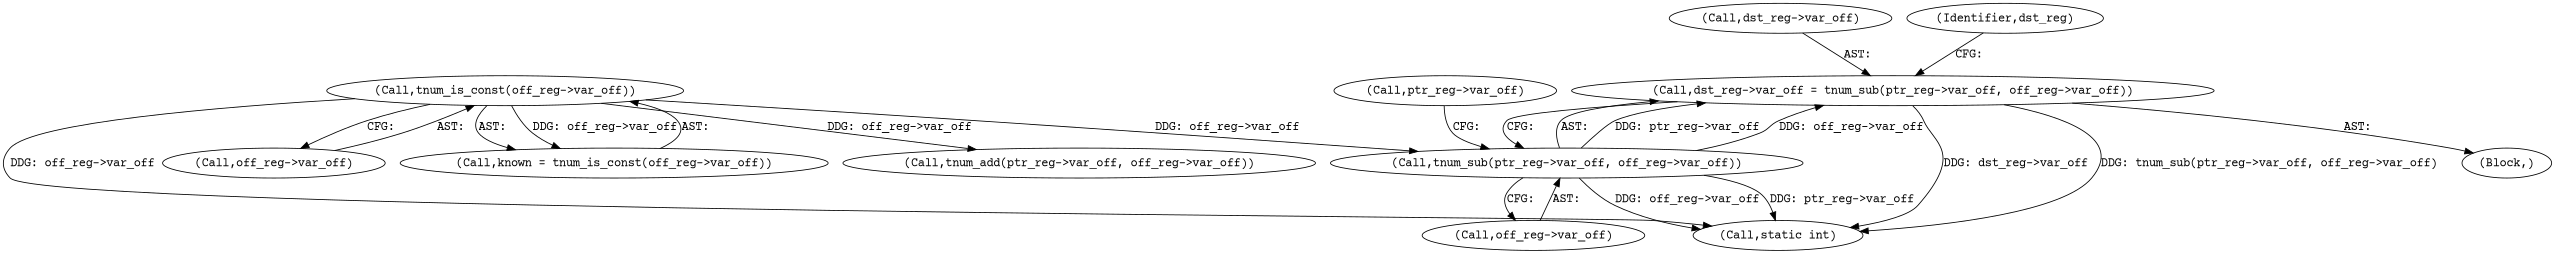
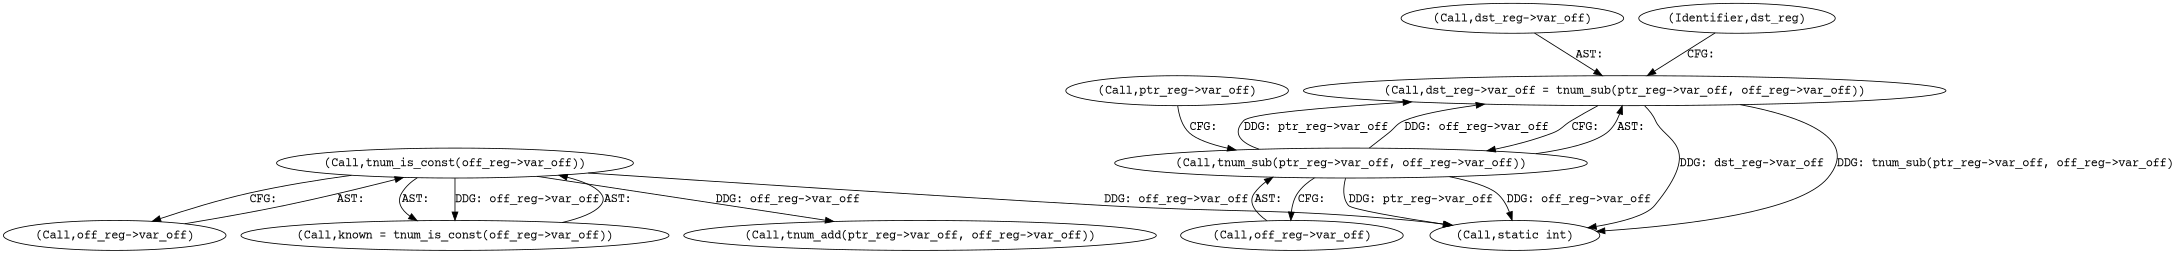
(1028, 124) -> none
(2507, 163) -> none
